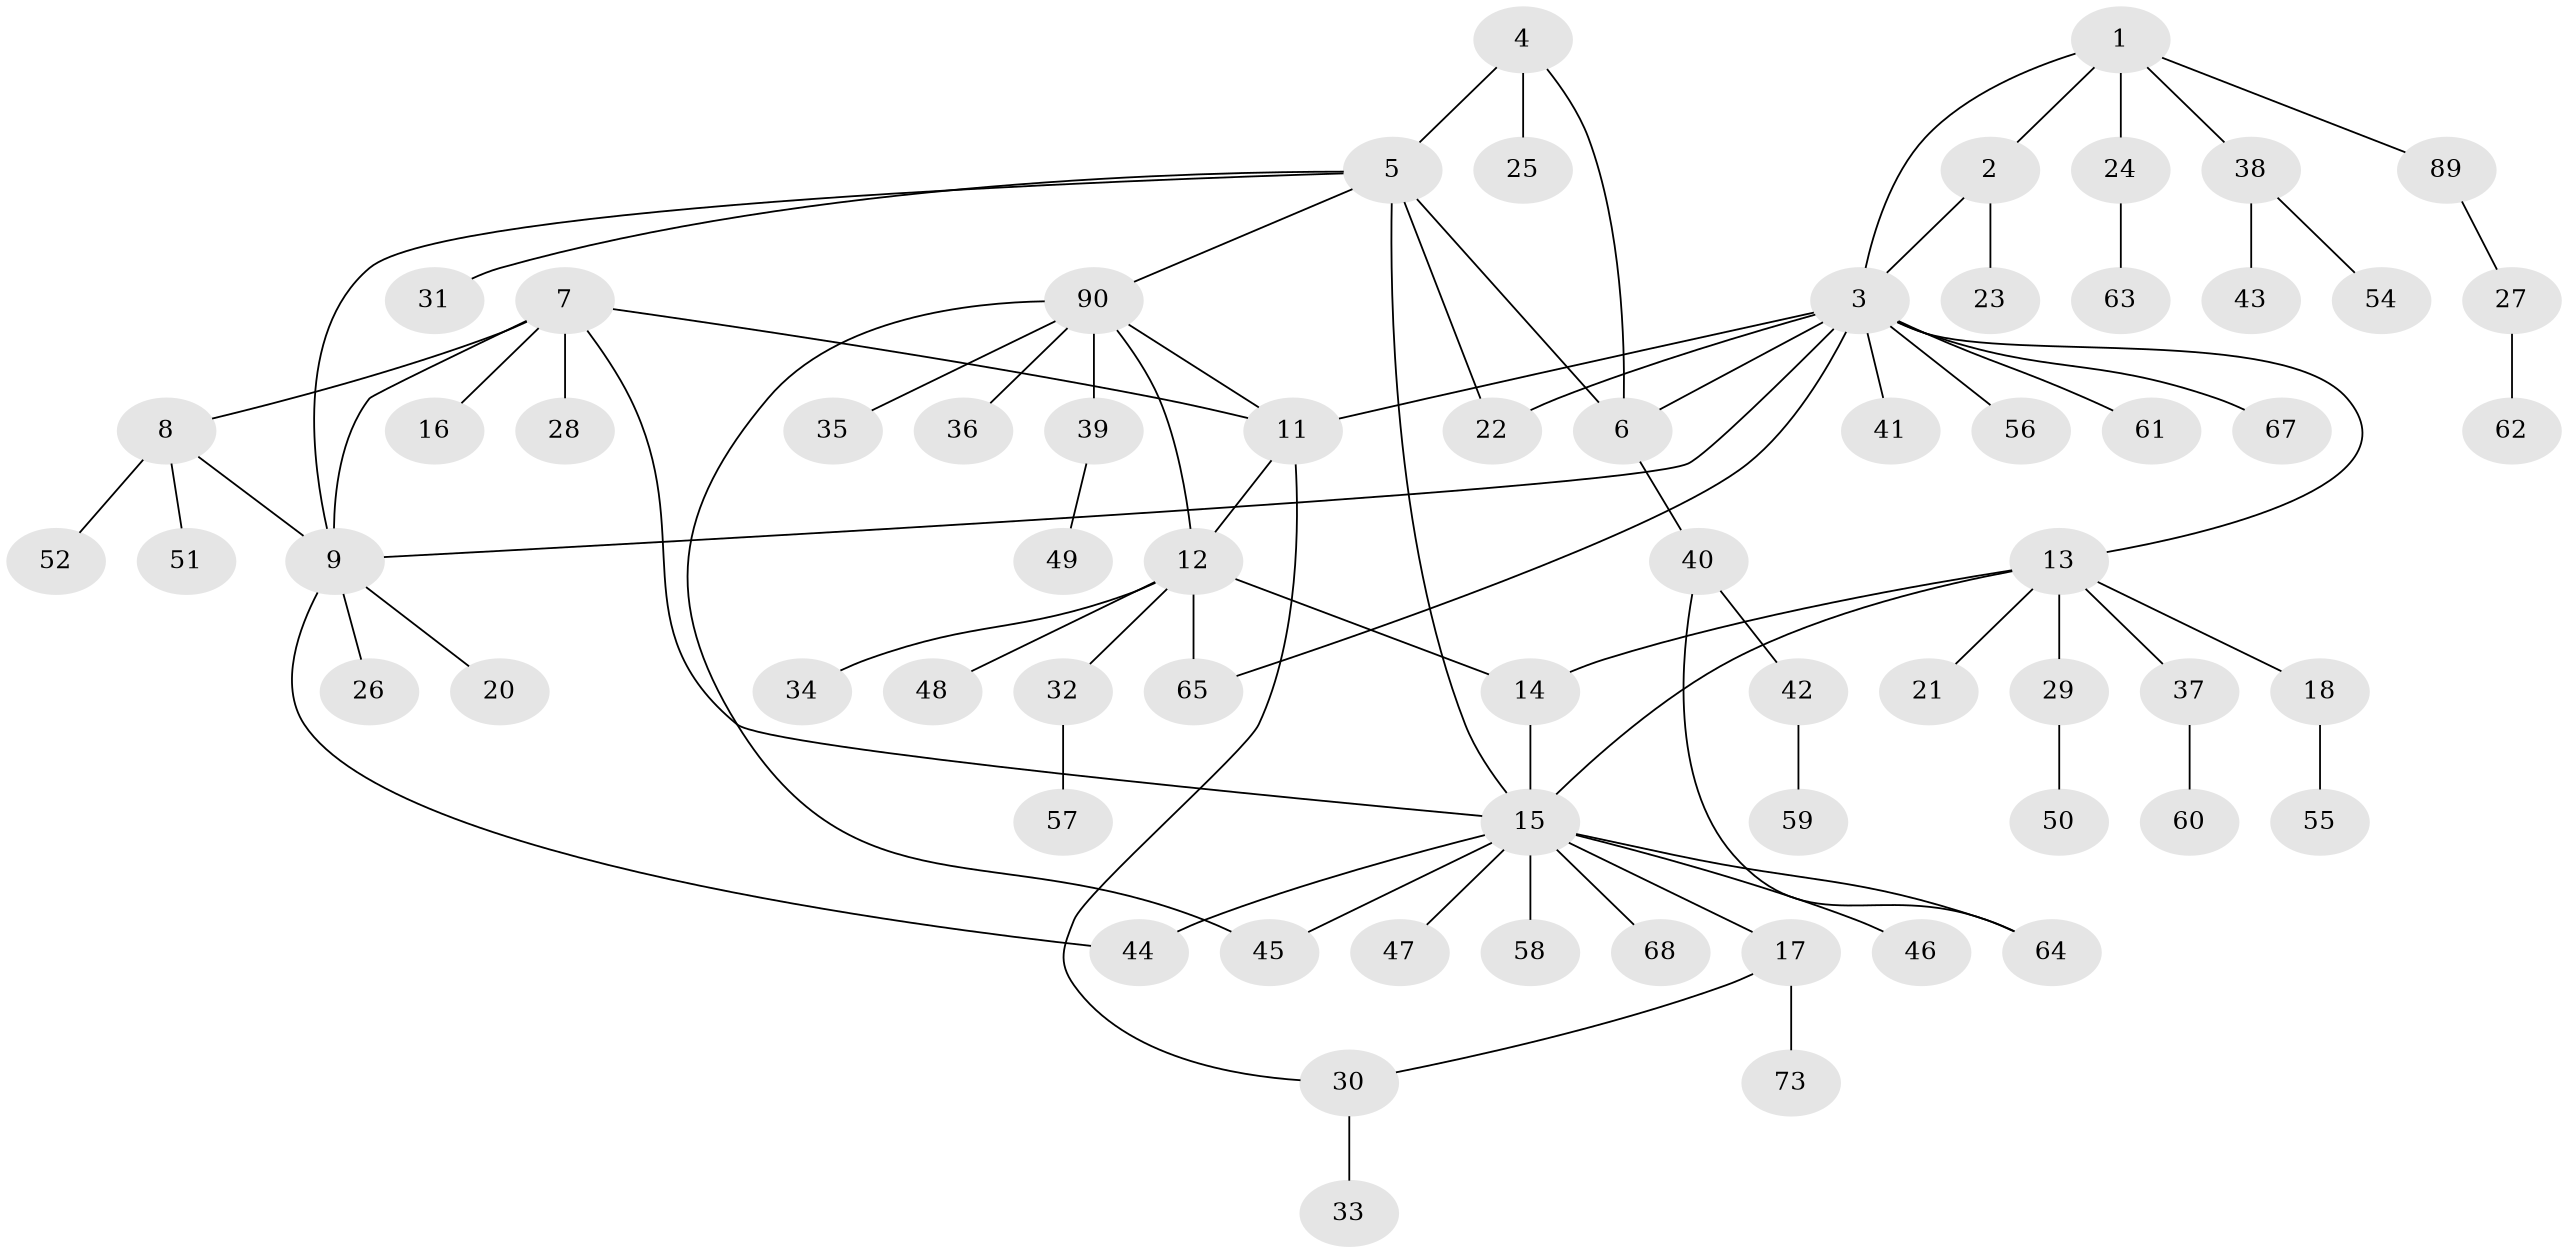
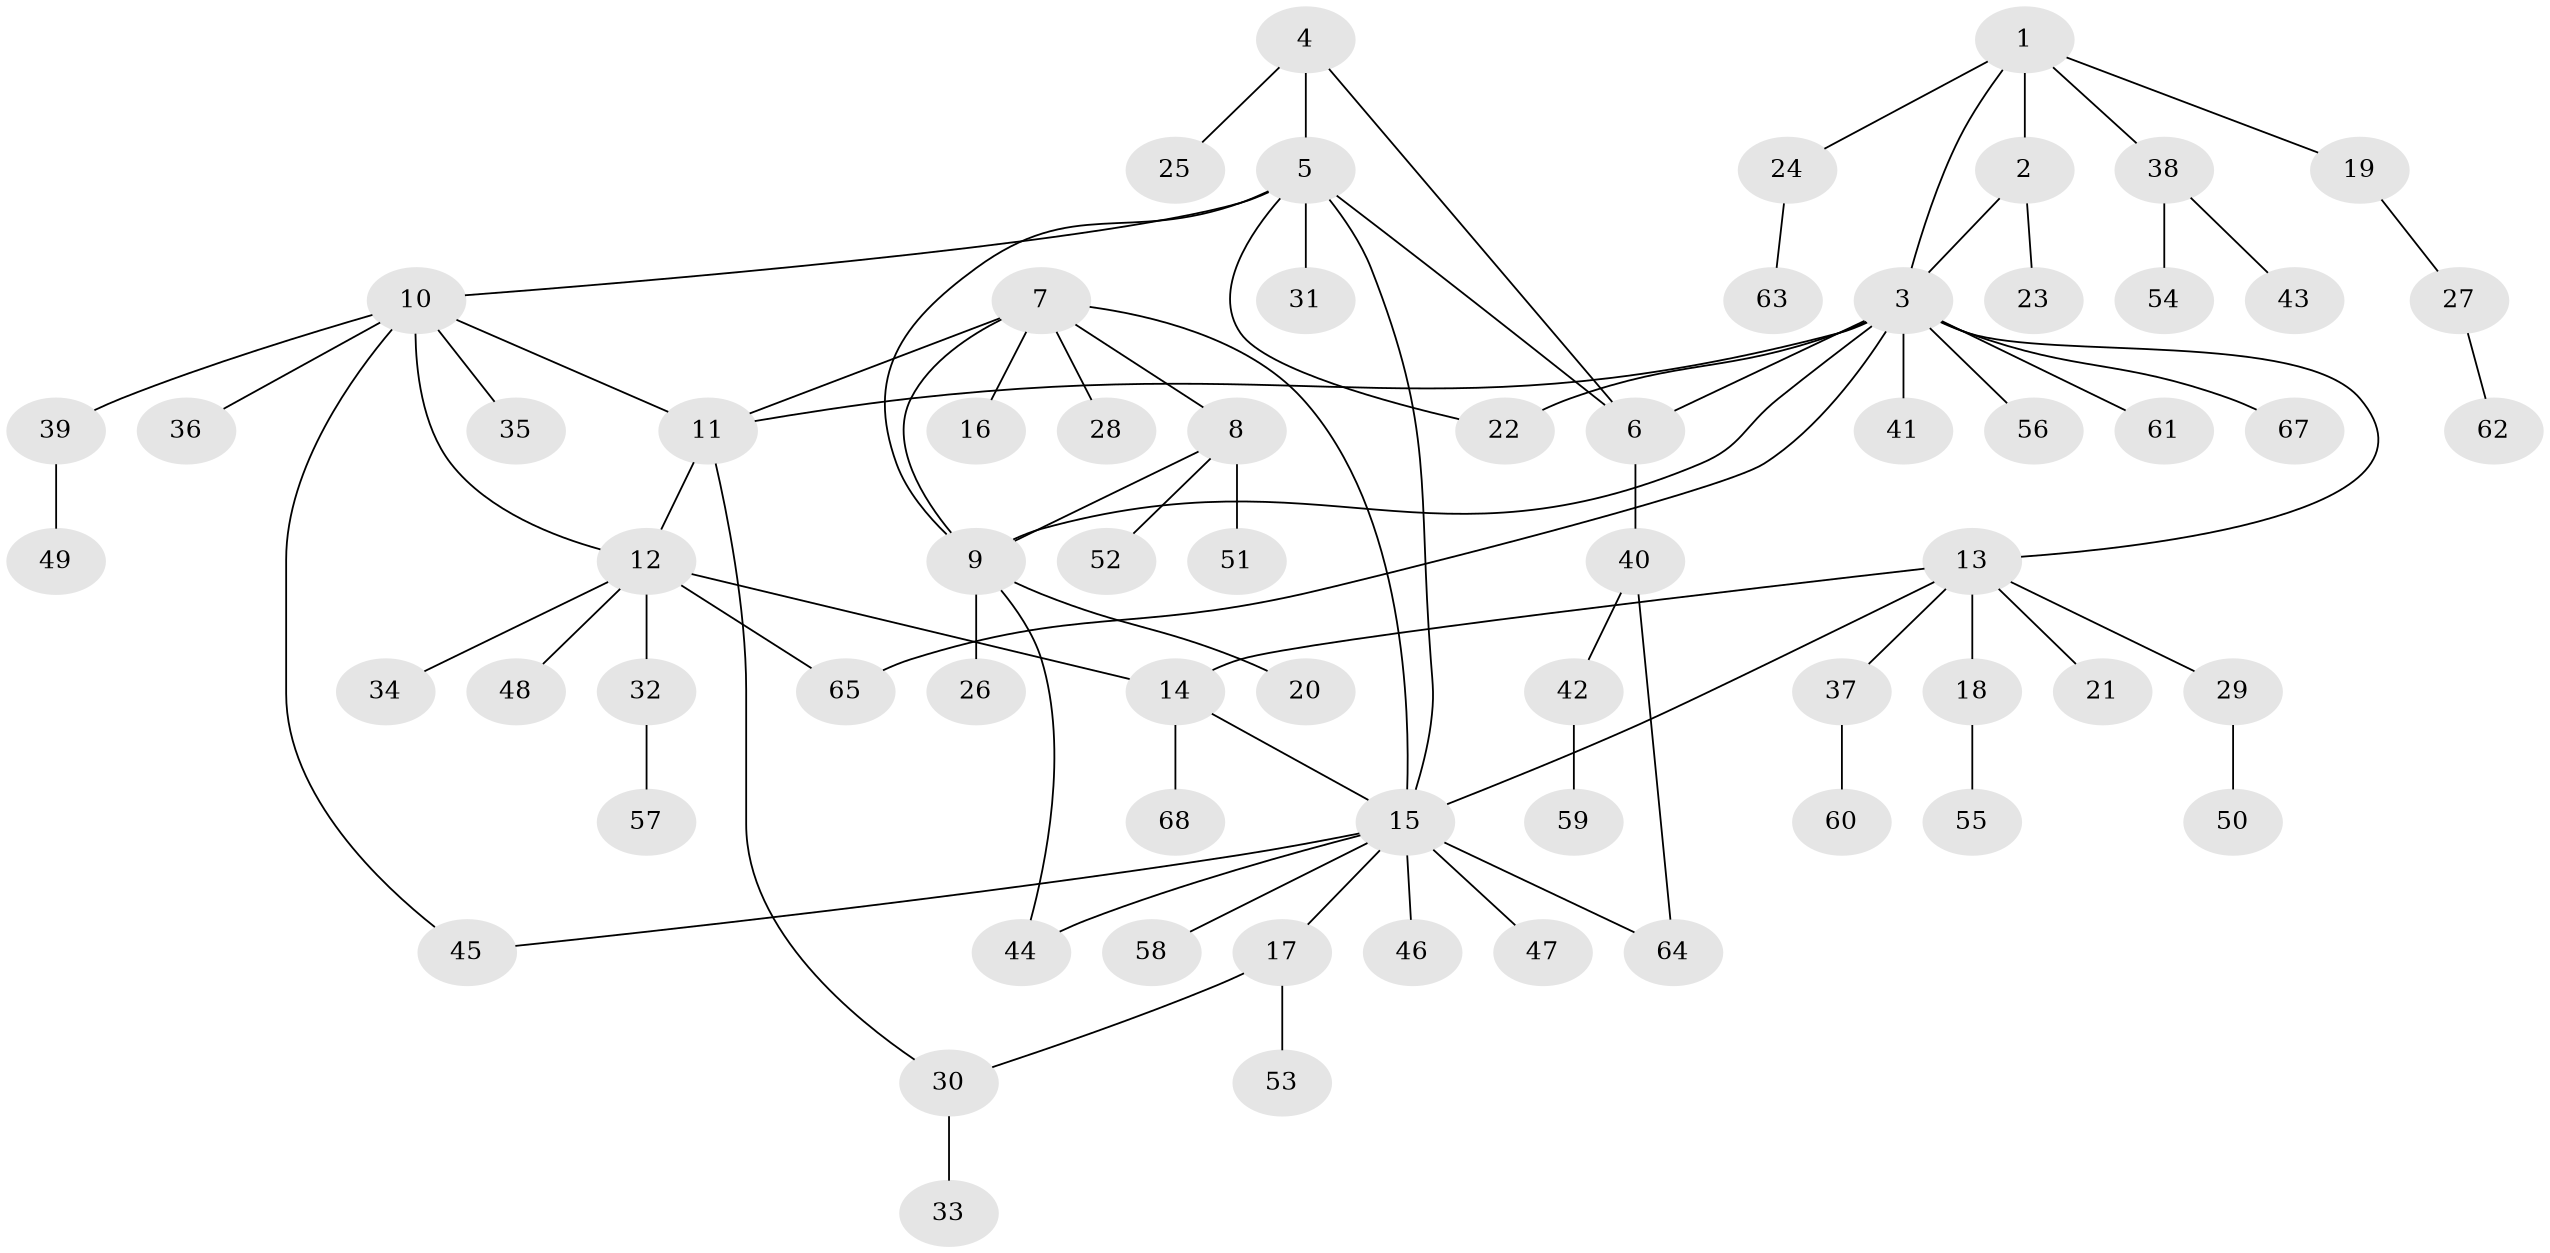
(2447, 170) -> (2360, 170)
(1094, 301) -> (417, 301)
(1595, 887) -> (1175, 757)
(1791, 1083) -> (1282, 1083)
